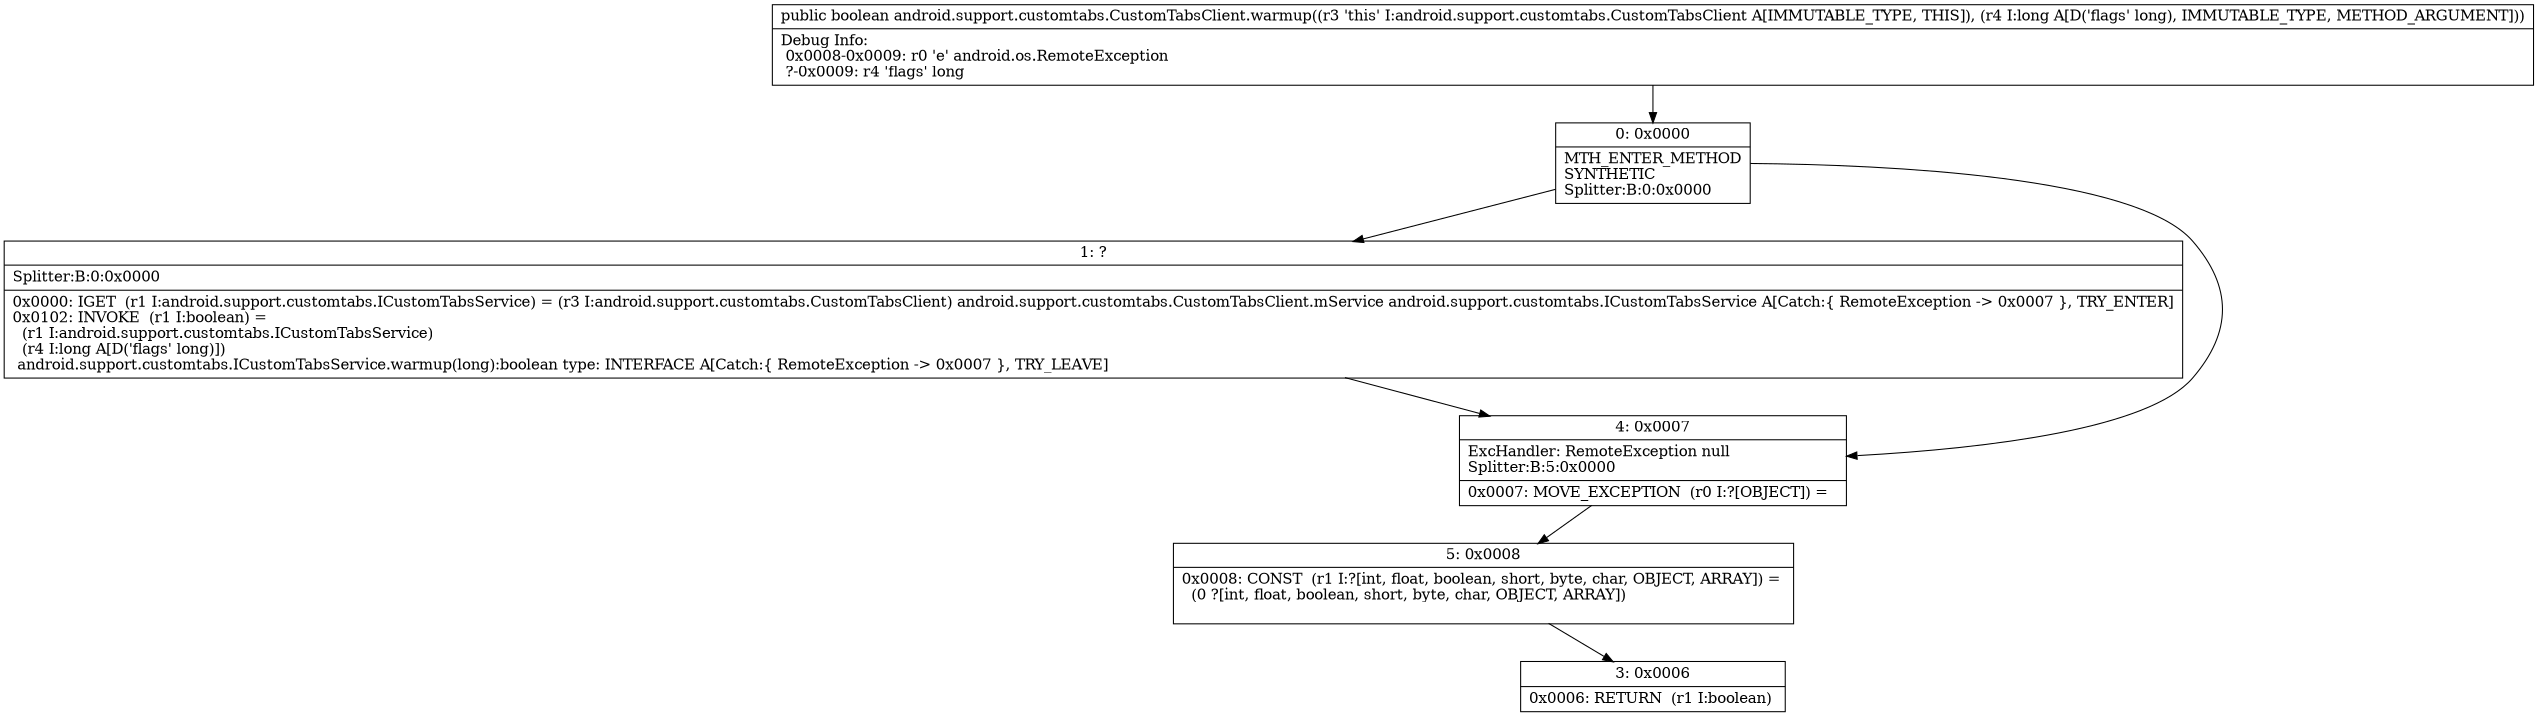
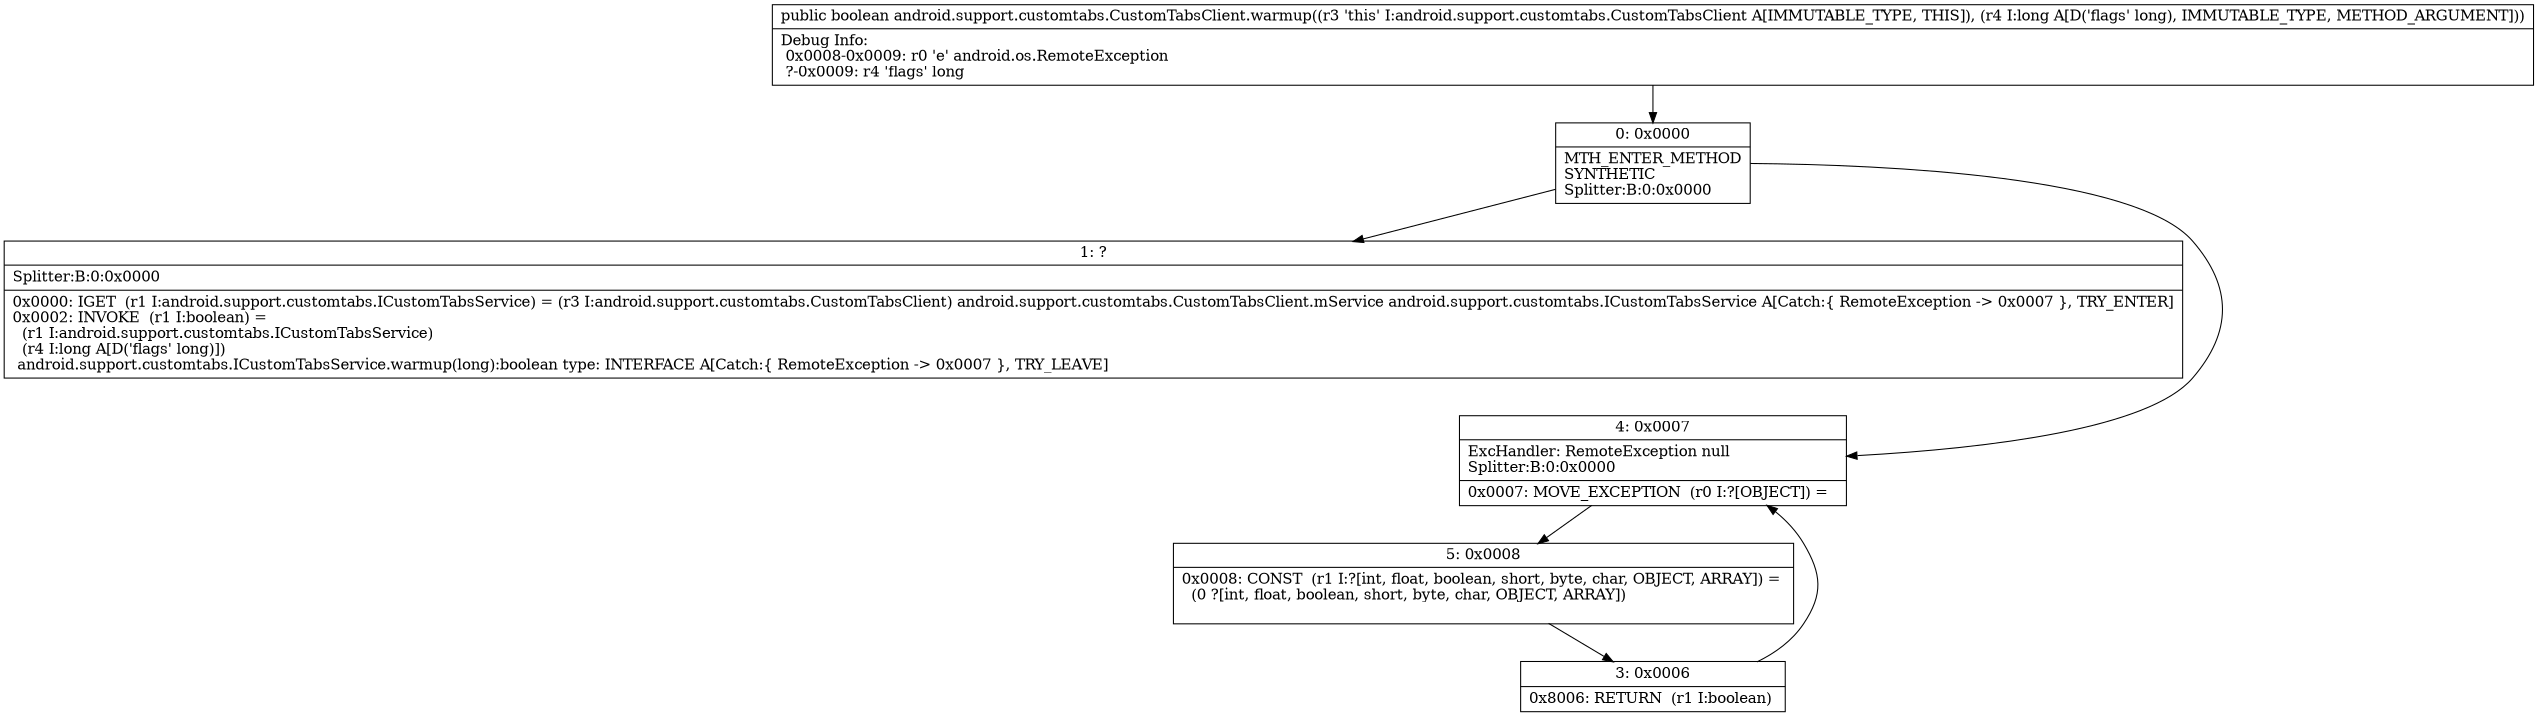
(142, 318) -> (142, 318)
(1412, 396) -> (1817, 593)
(1542, 467) -> (1542, 467)
(1653, 699) -> (1653, 699)
